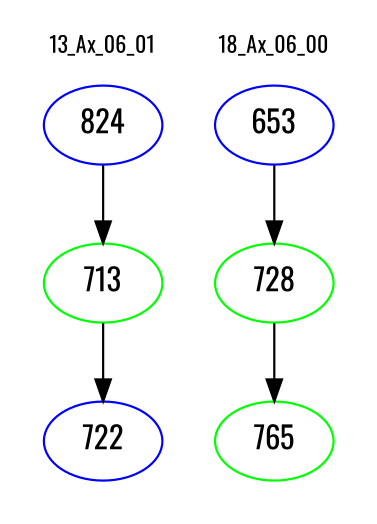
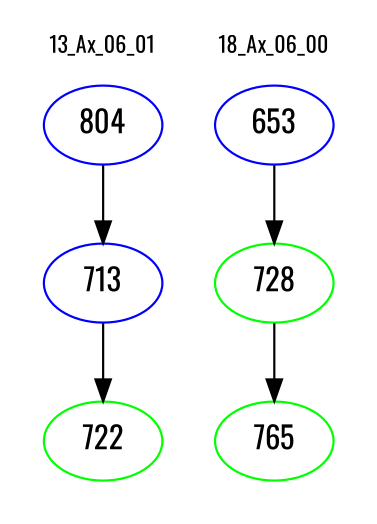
(103, 125) -> (103, 125)
(103, 283) -> (103, 283)
(103, 441) -> (103, 441)
